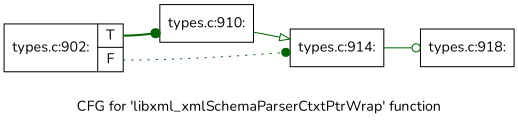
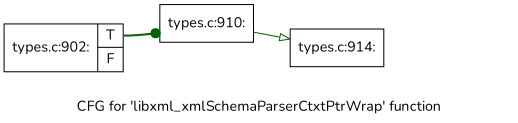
(467, 48) -> none
(202, 58) -> none
